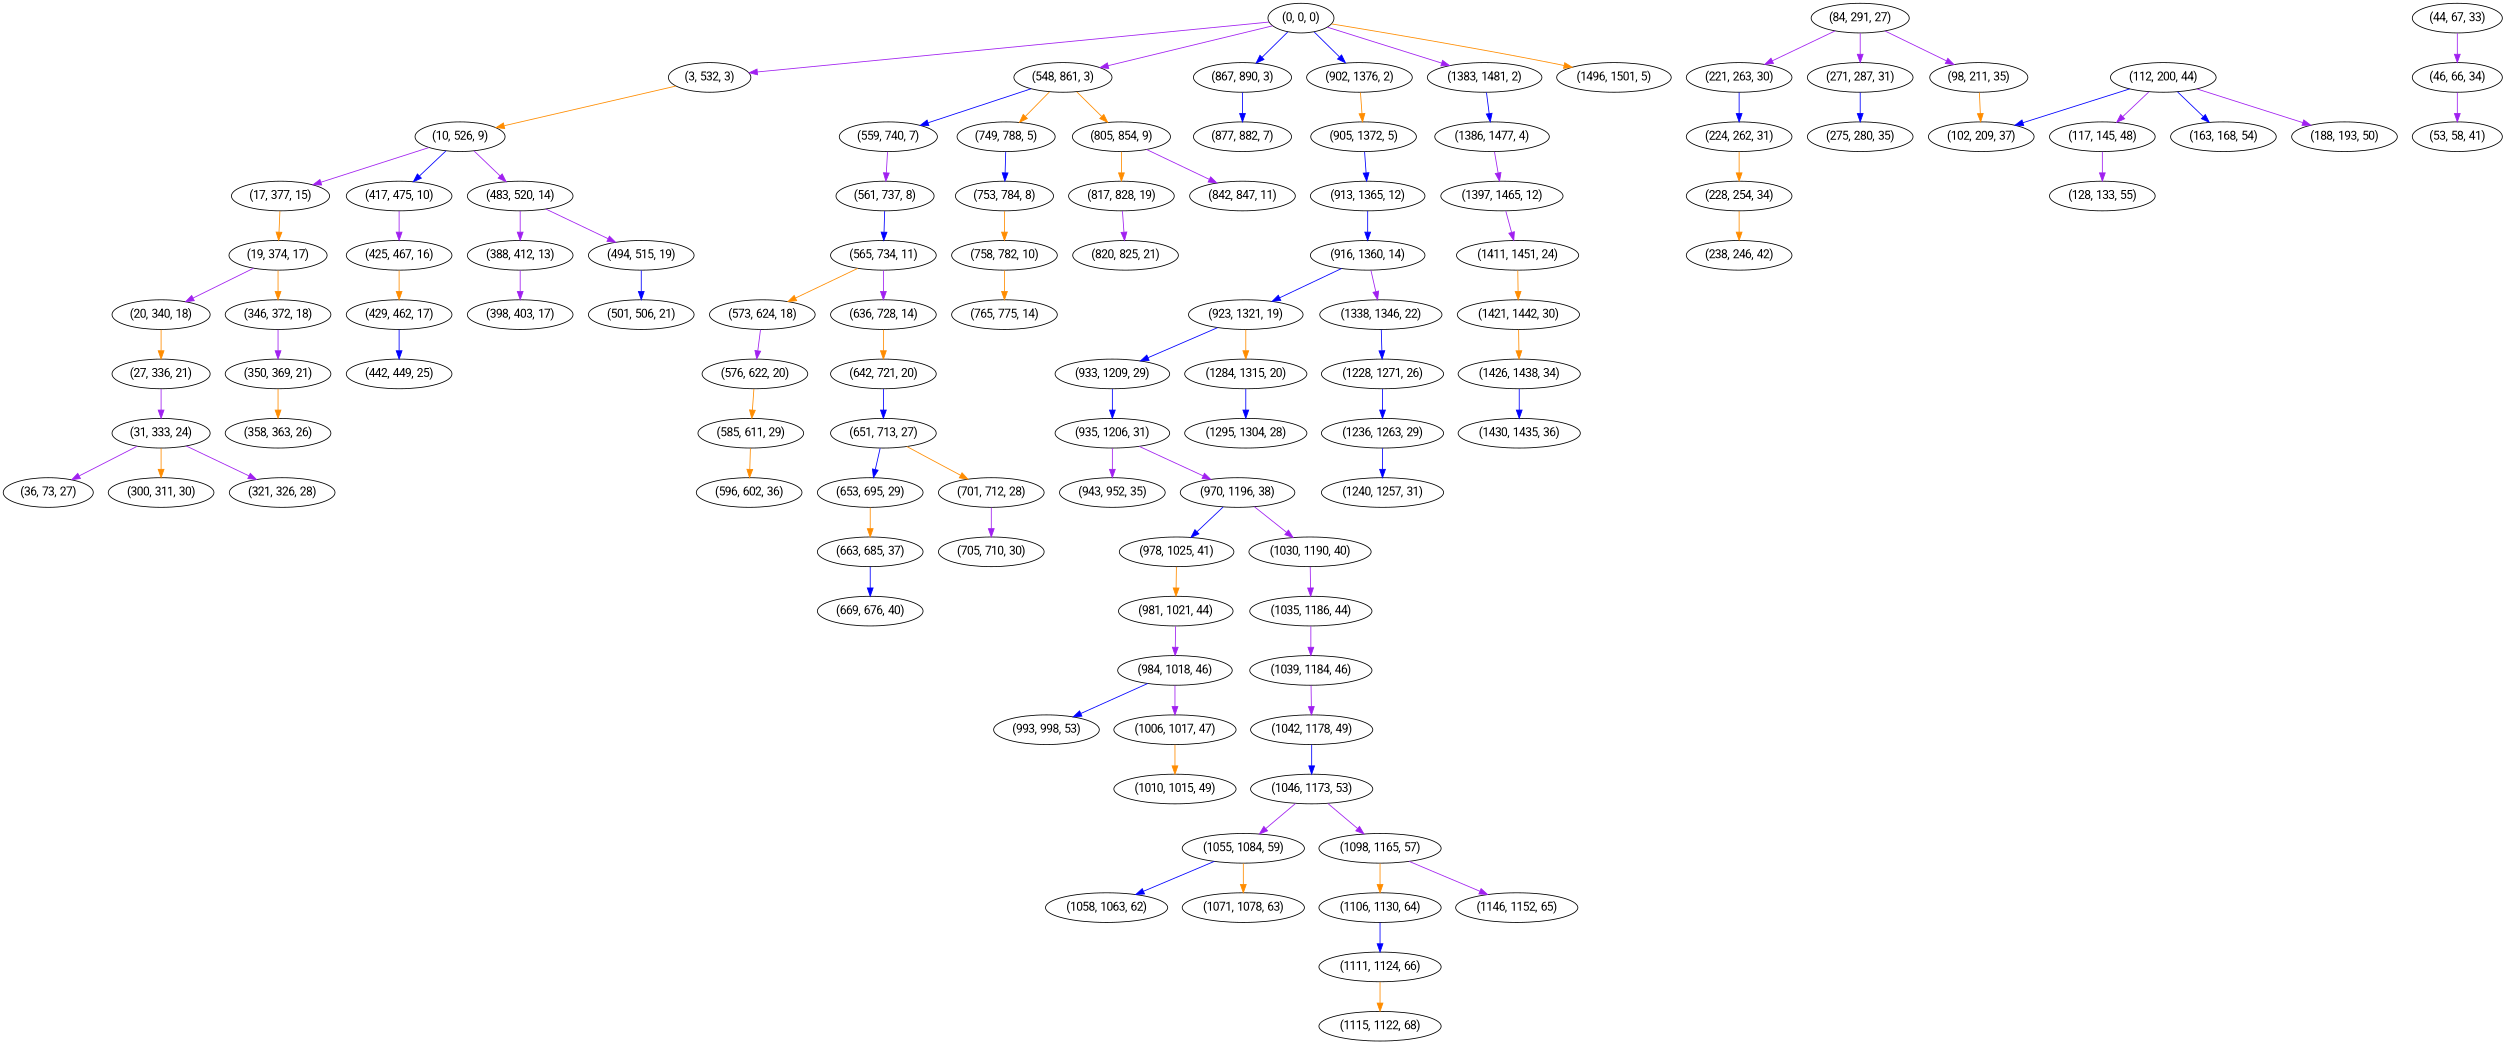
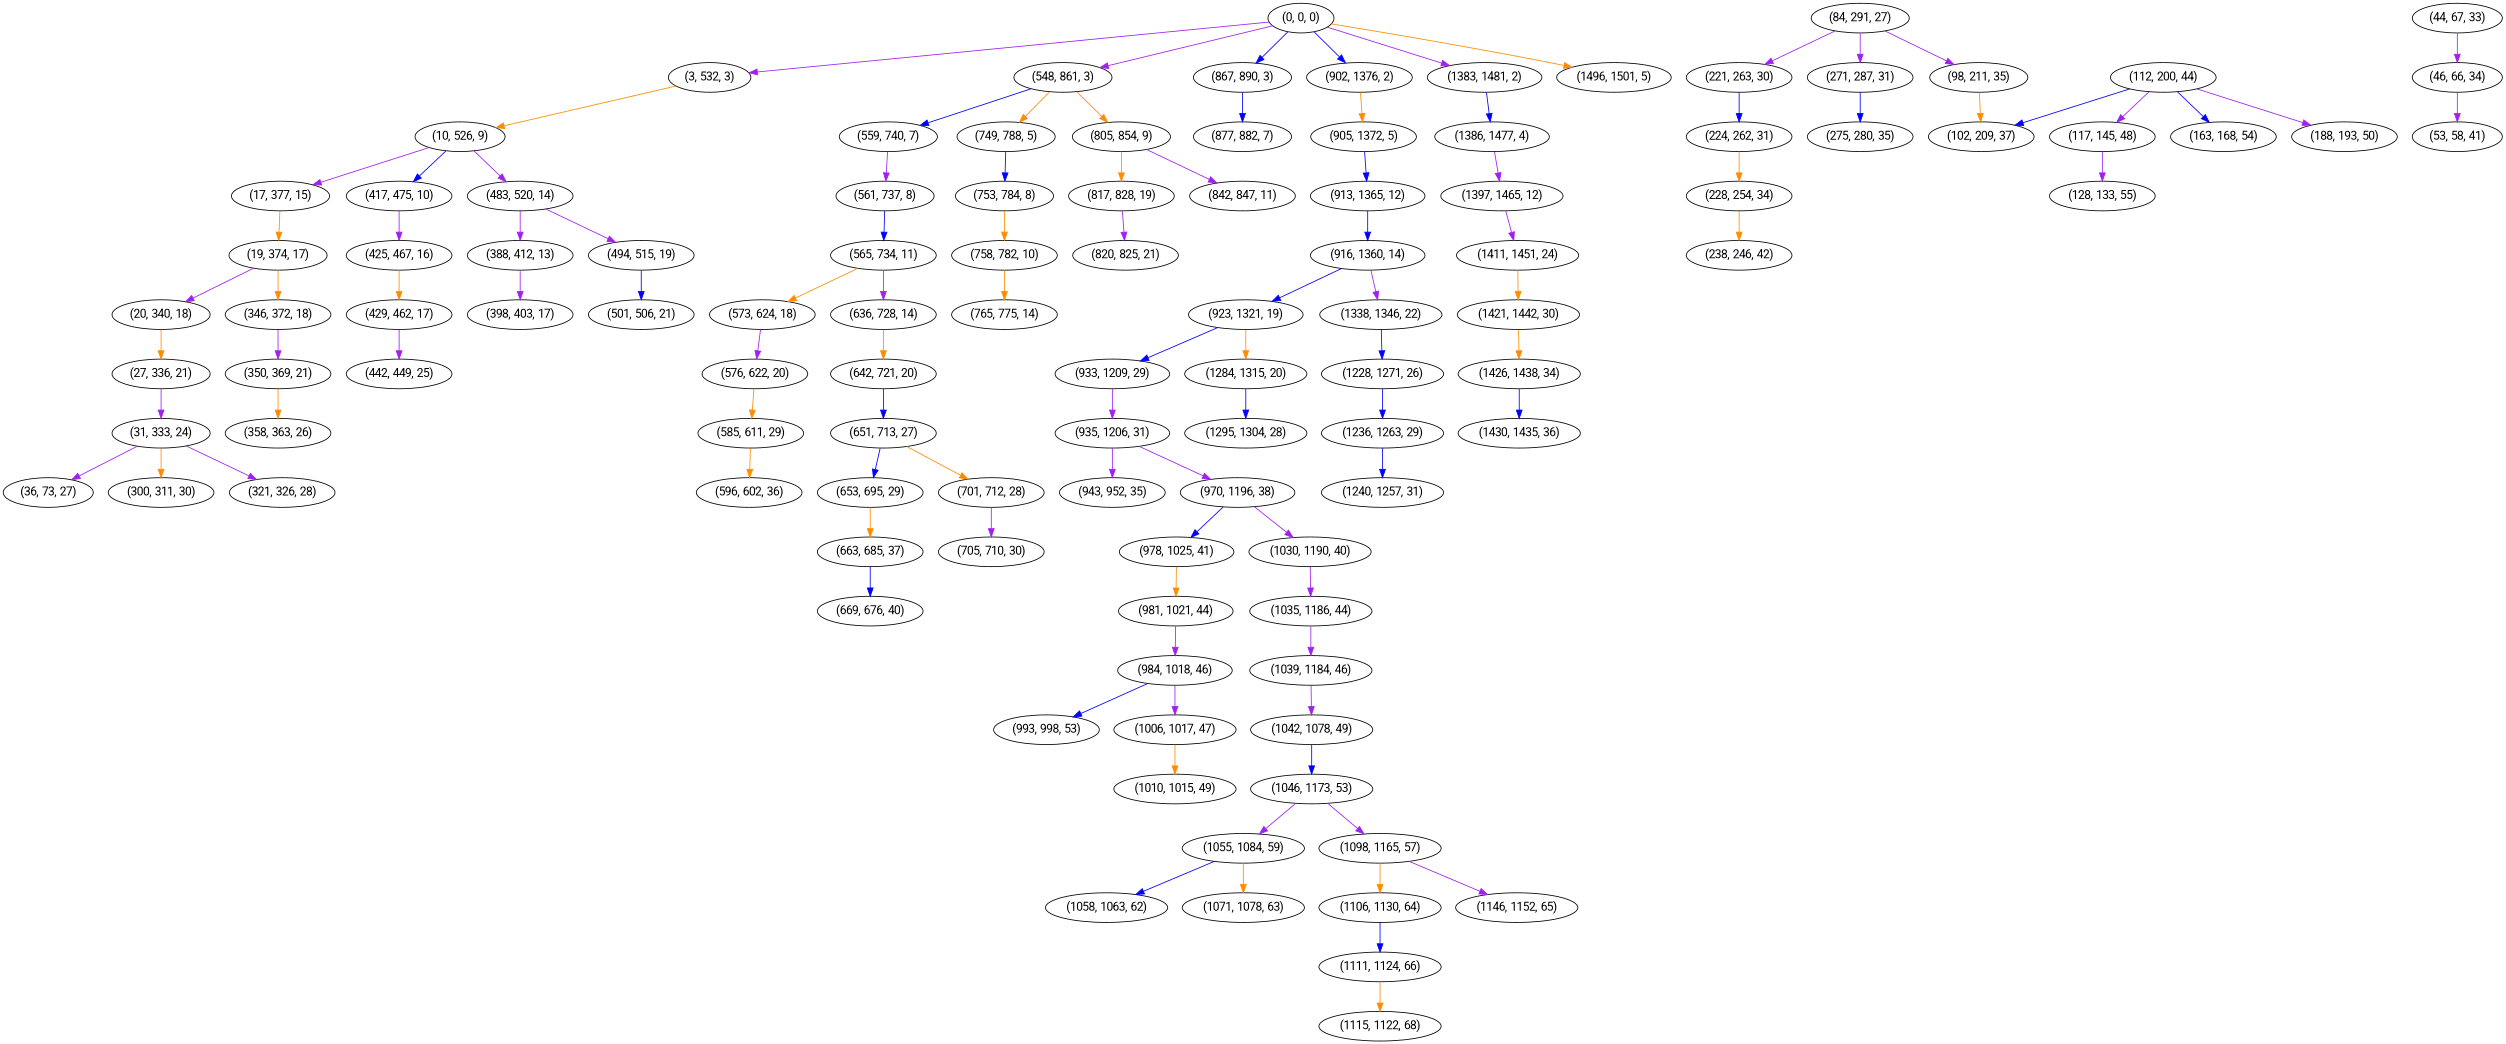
(399, 340) -> (399, 340)
(1112, 400) -> (1112, 400)
(1312, 730) -> (1312, 730)
